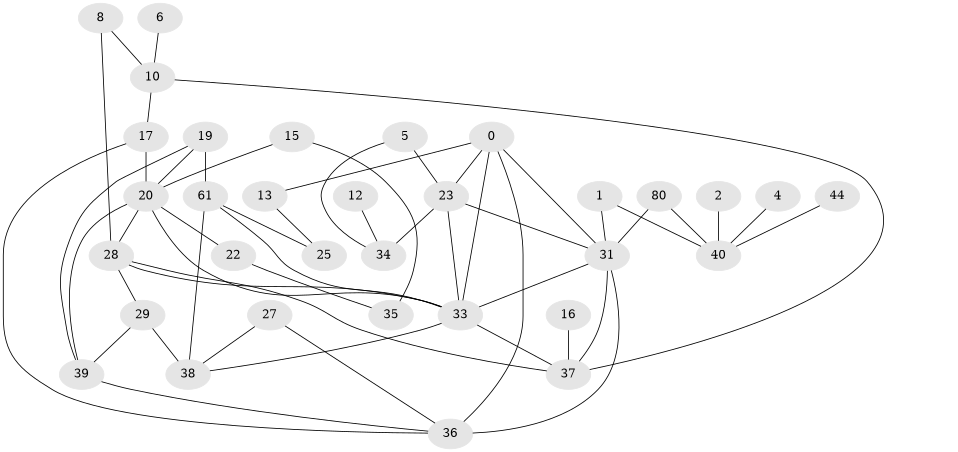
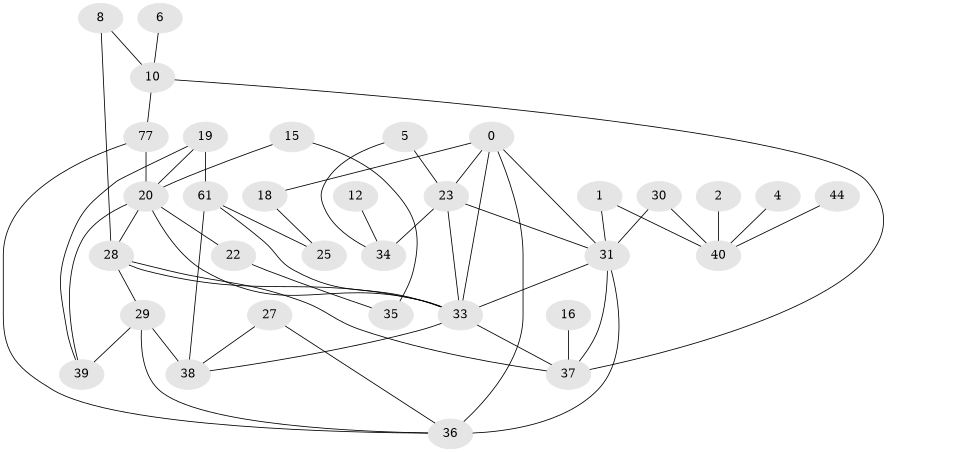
(146, 137) -> (146, 137)
(265, 196) -> (265, 196)
(659, 196) -> (659, 196)
(264, 412) -> (259, 421)
